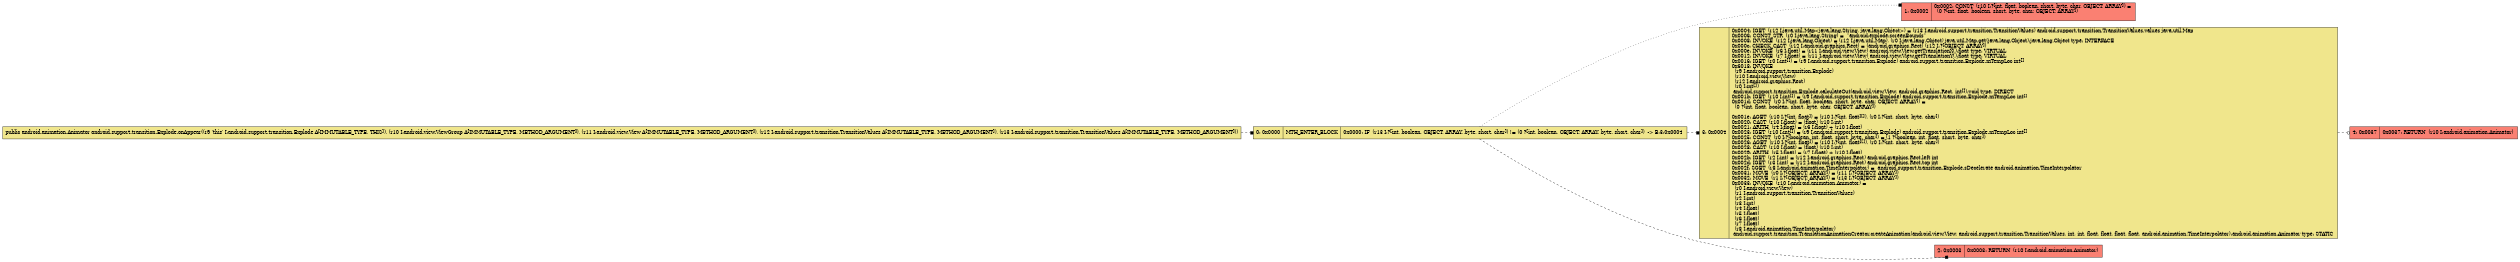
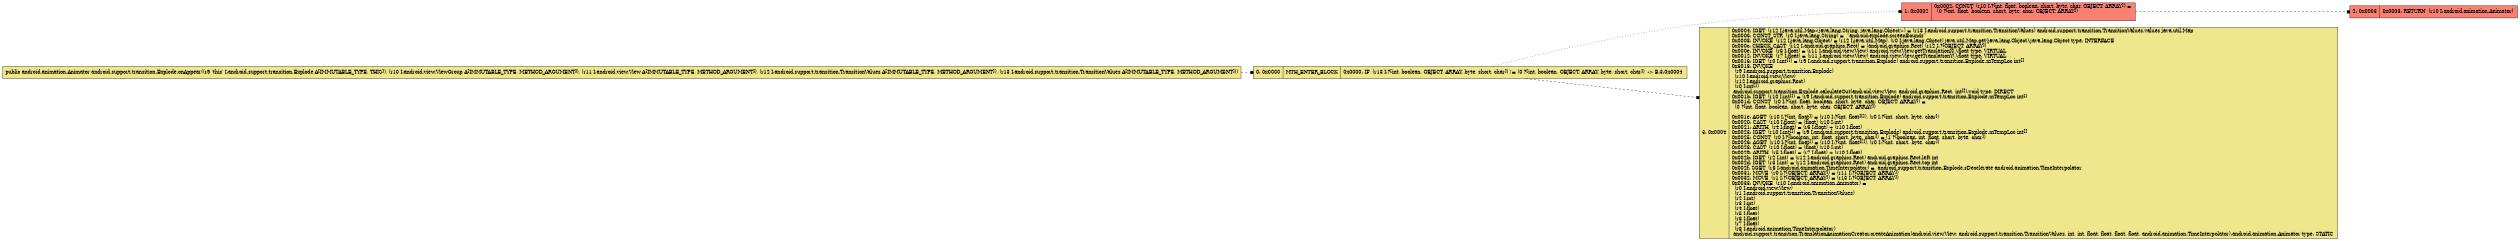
(2434, 133) -> none
(1701, 242) -> (2241, 12)
